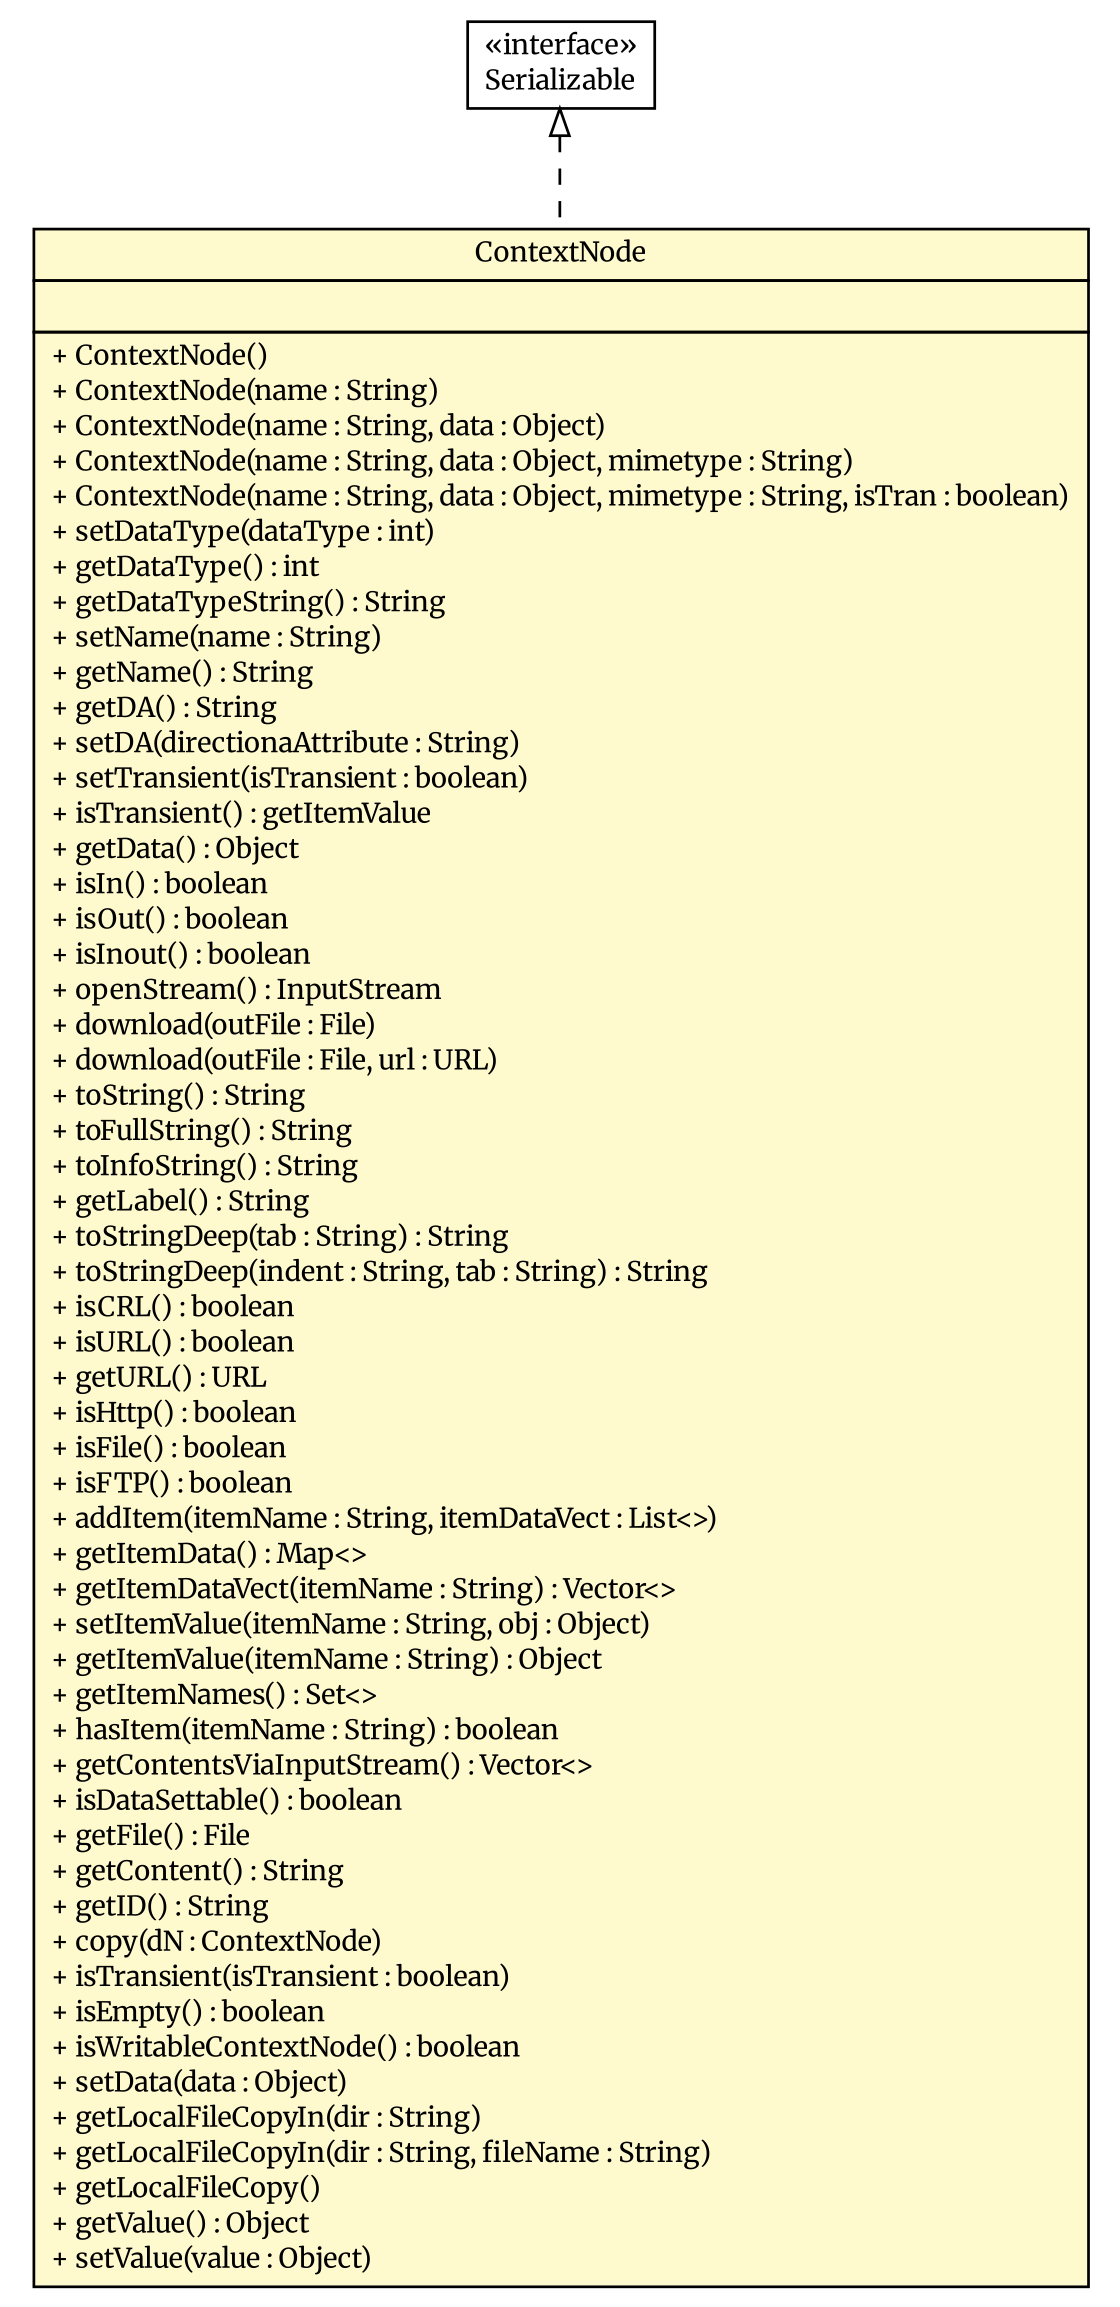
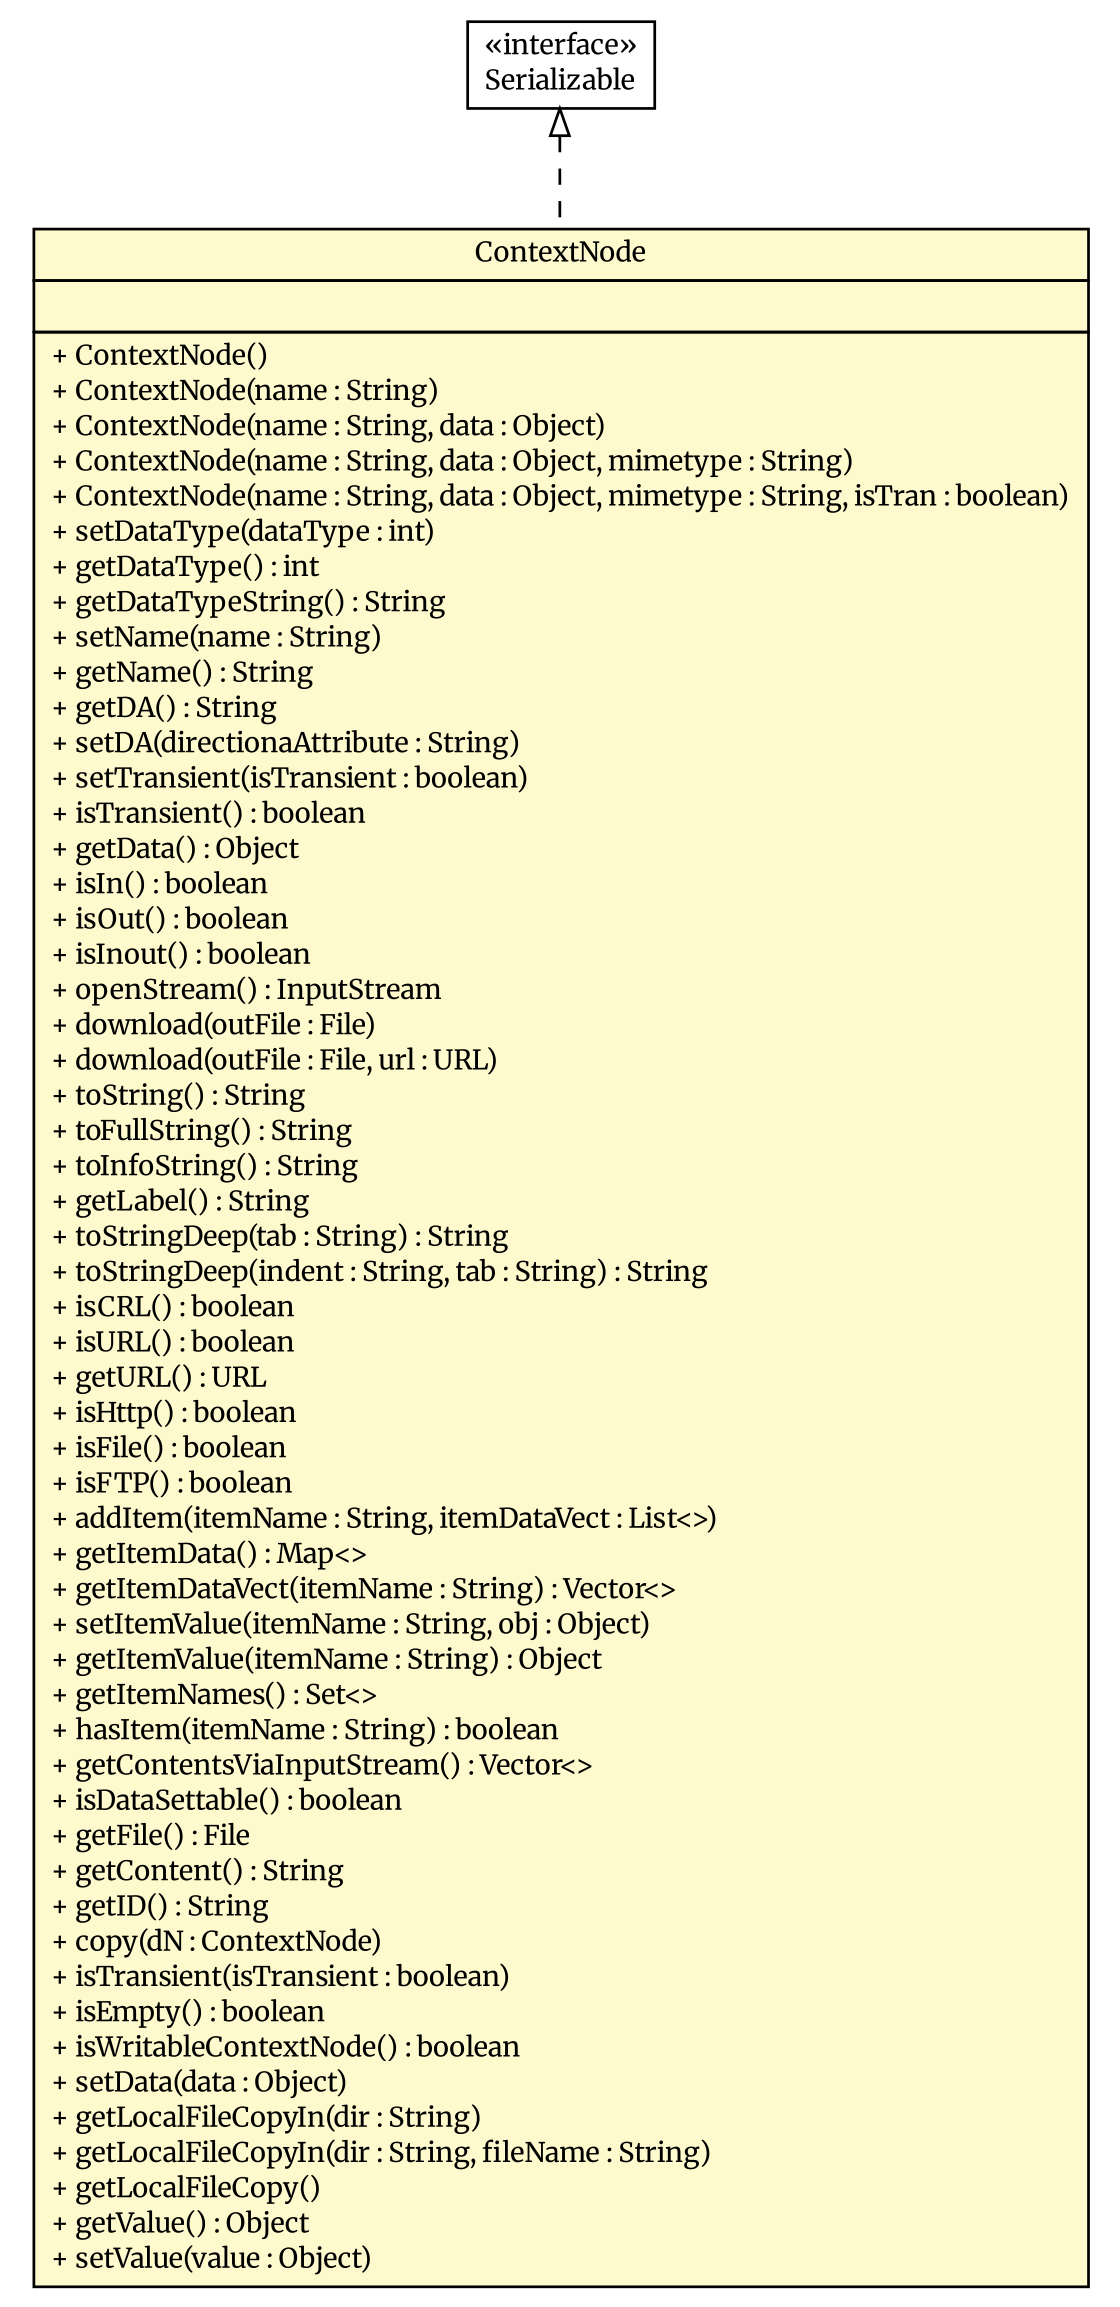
(241, 815) -> (209, 815)
